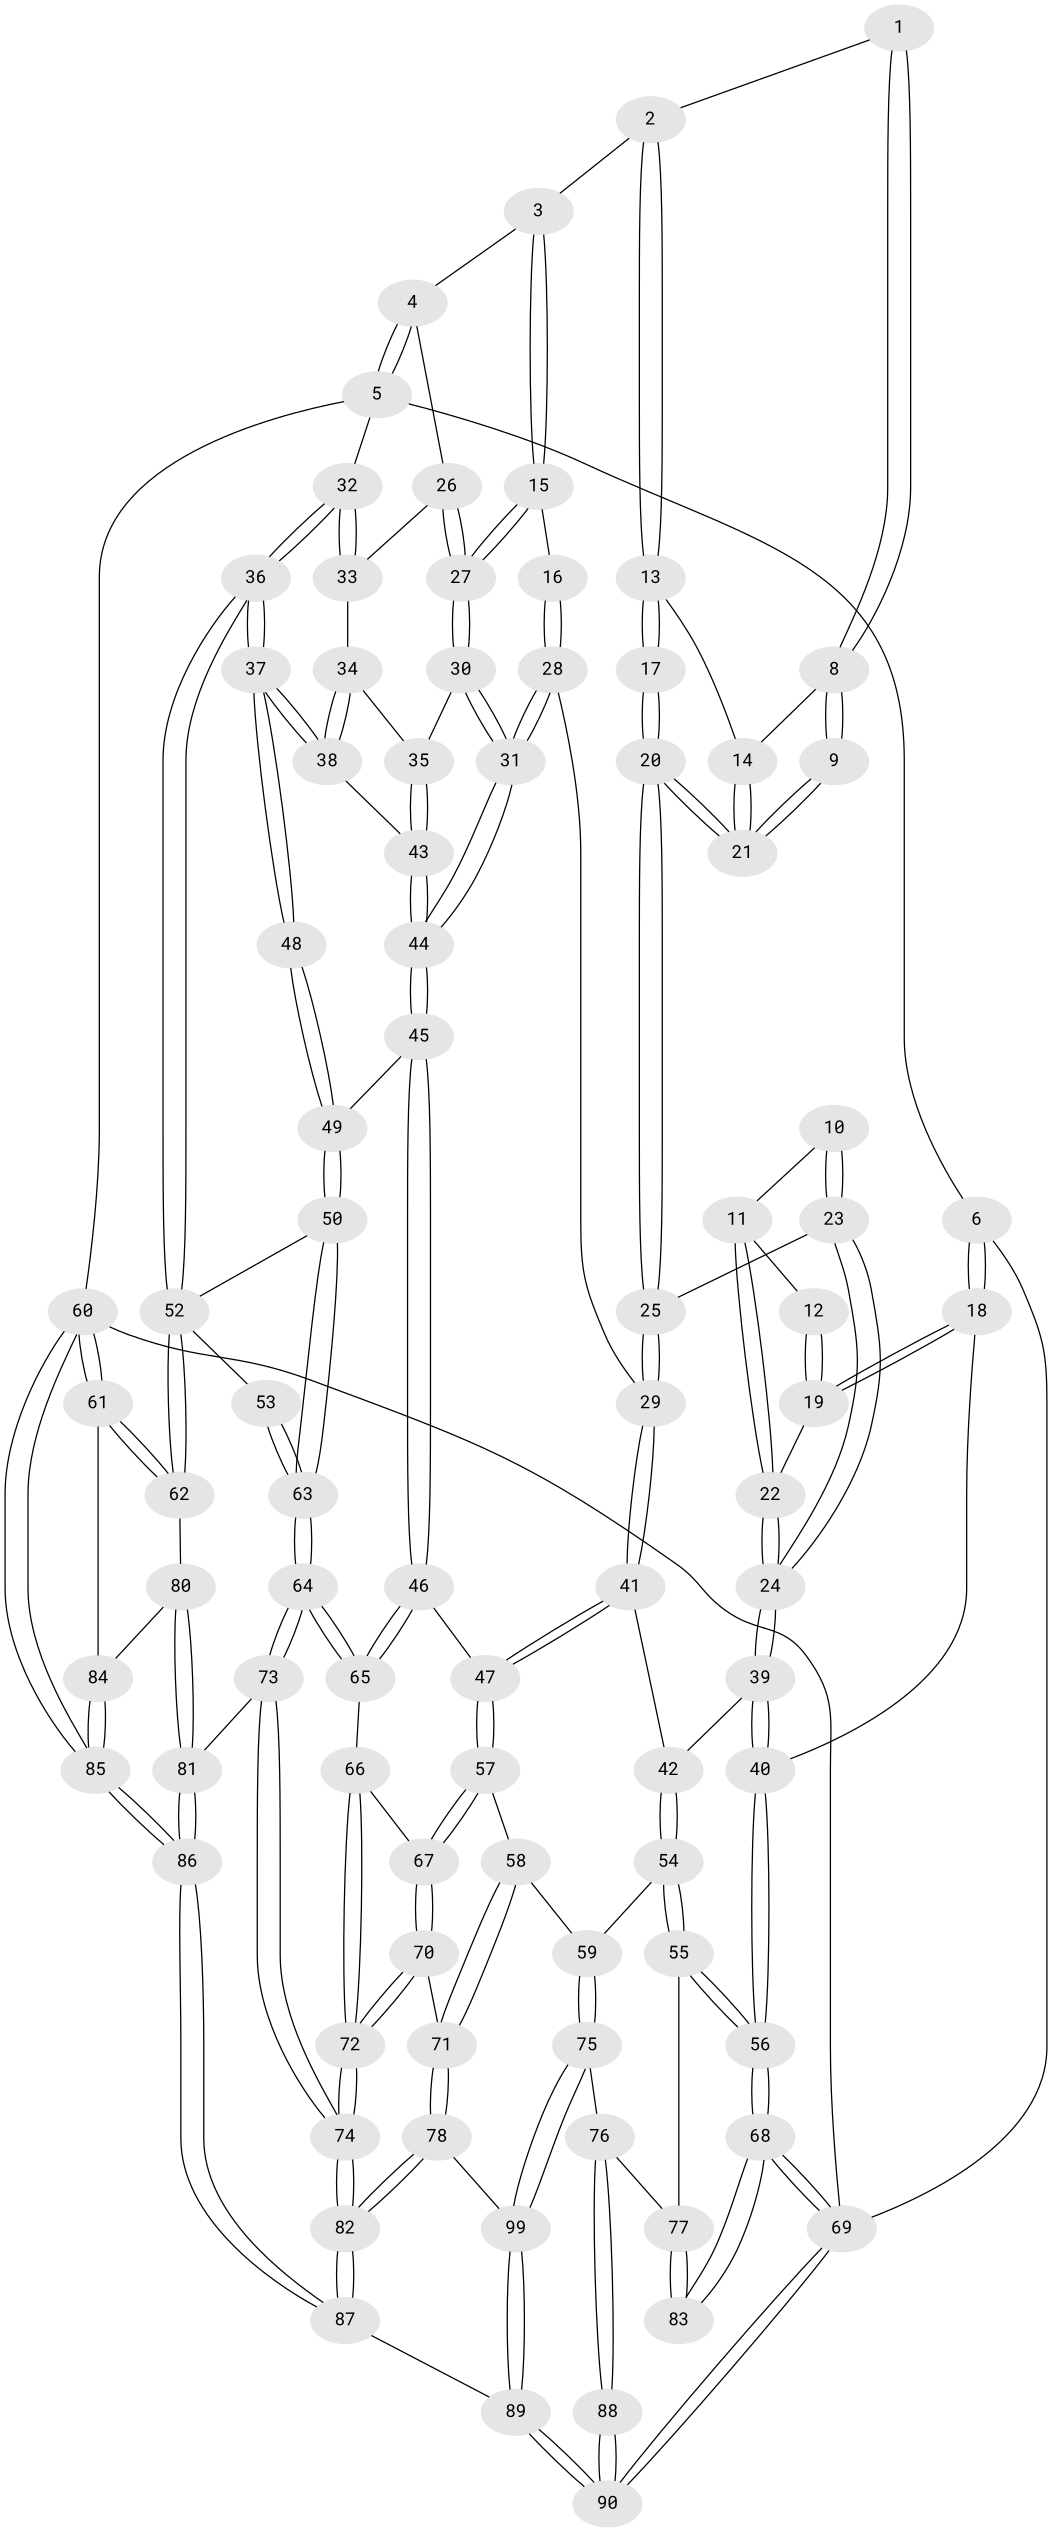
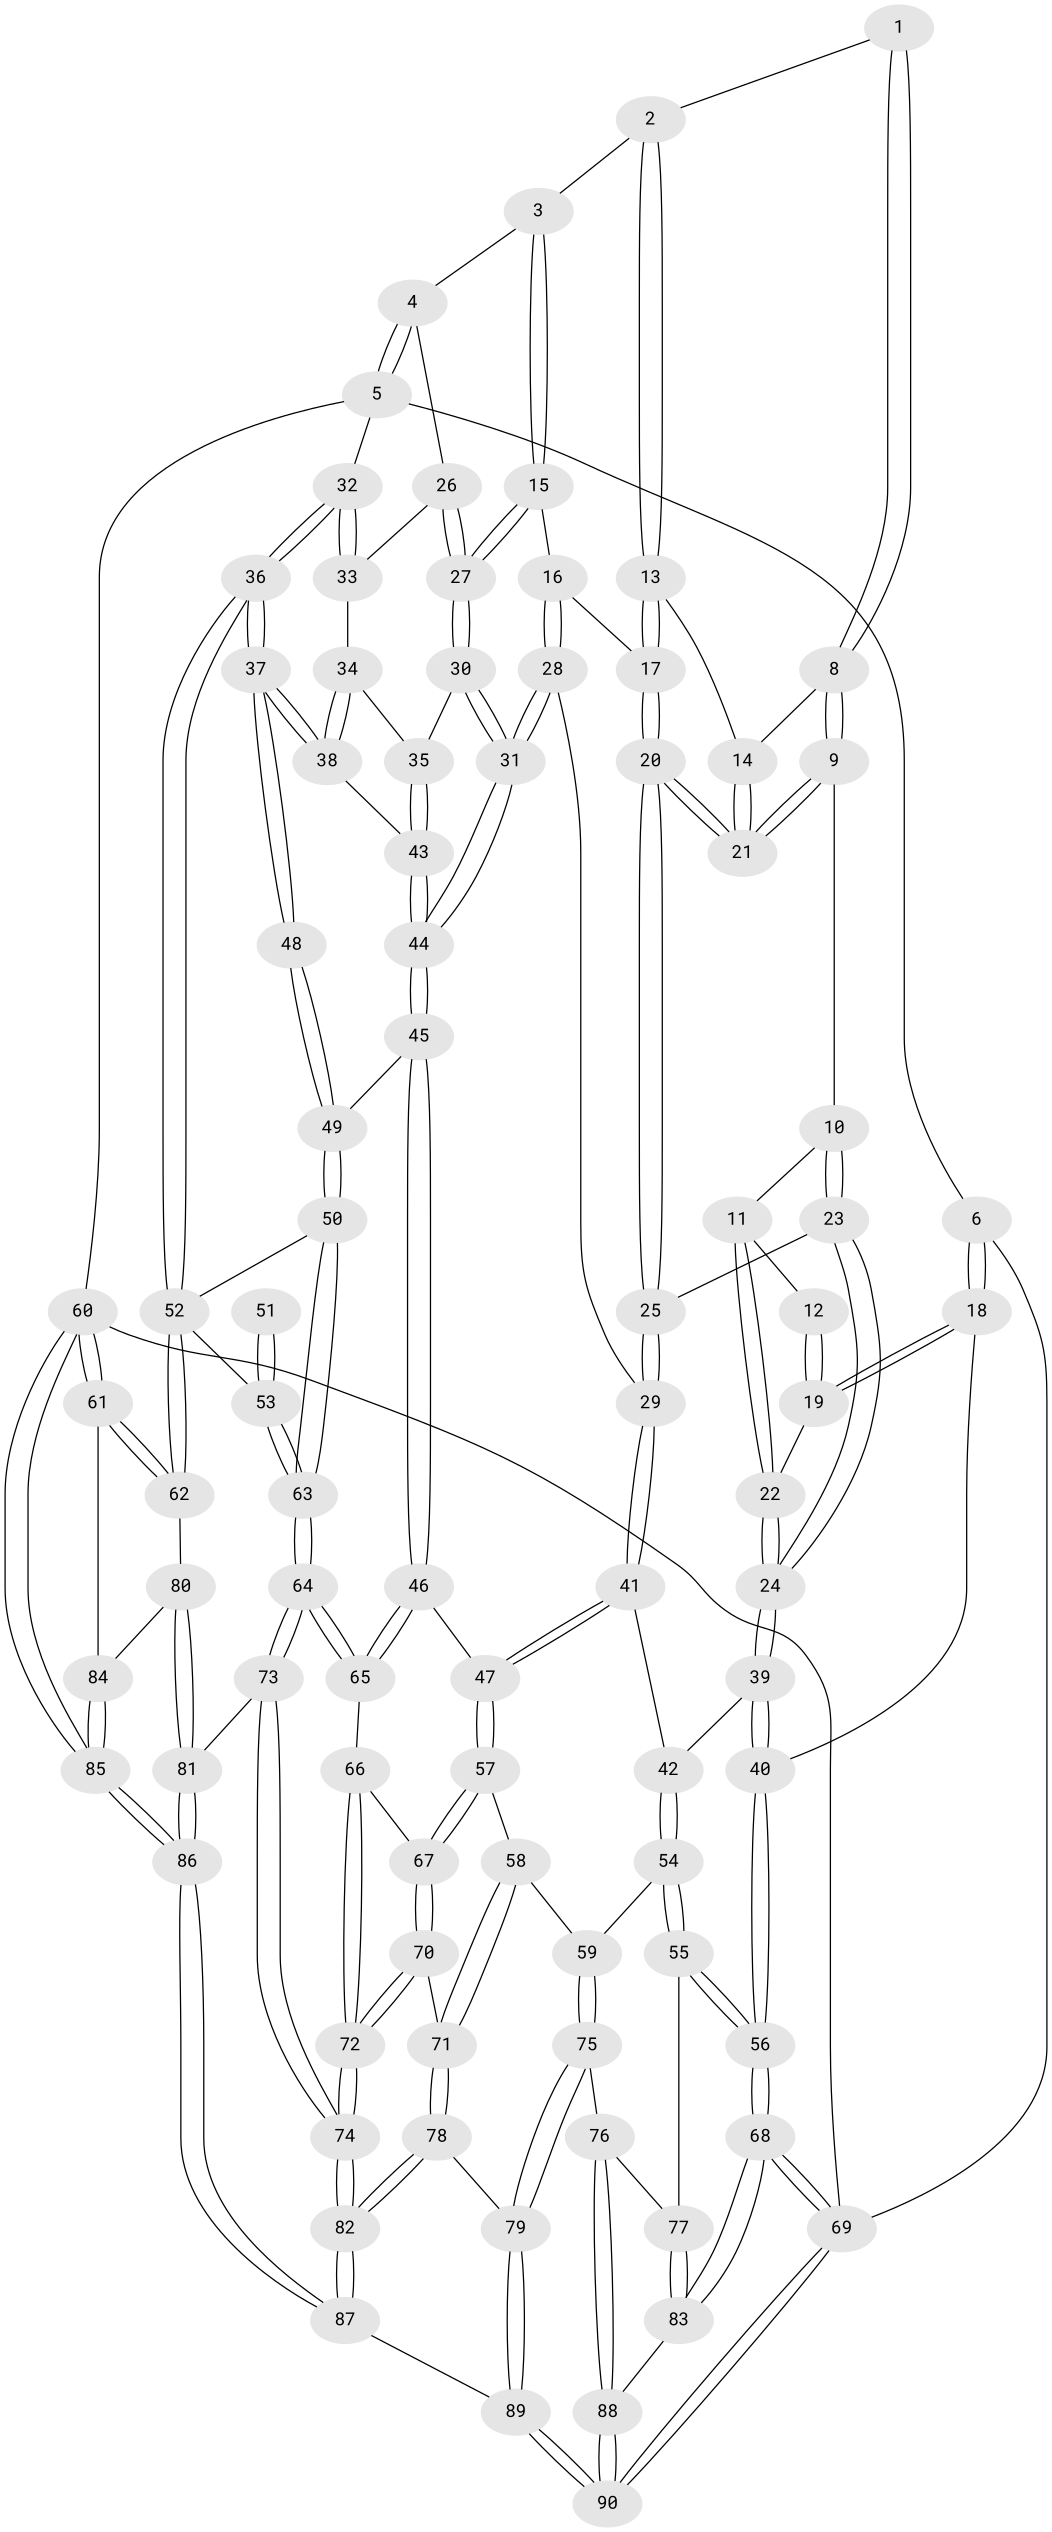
none -> (602, 624)
none -> (834, 945)
none -> (266, 1312)
(516, 2229) -> (516, 2229)
none -> (643, 2366)
